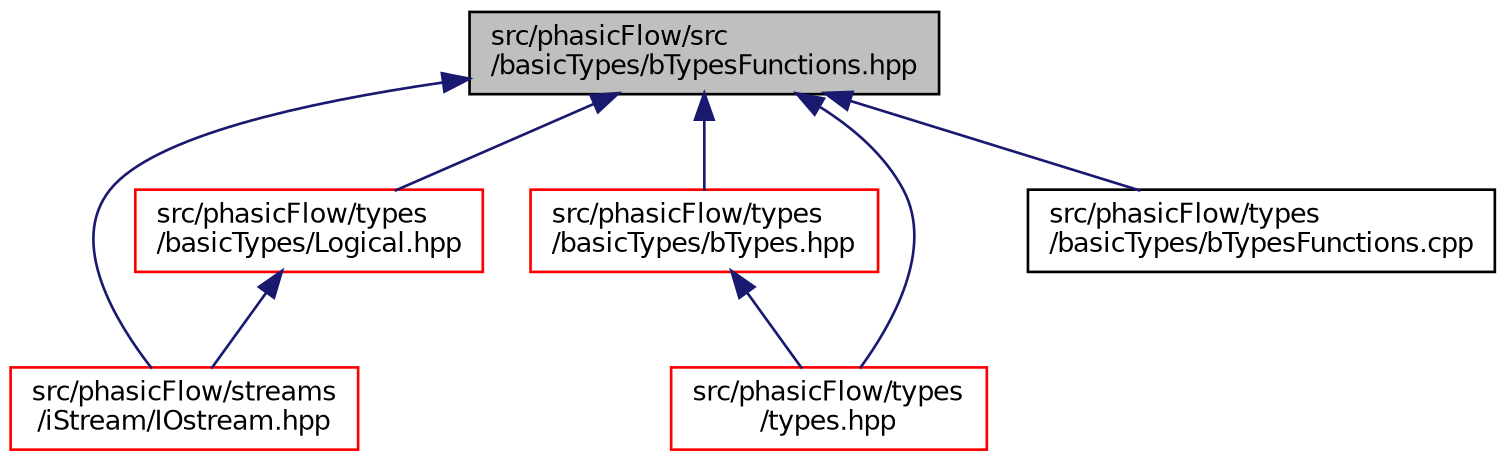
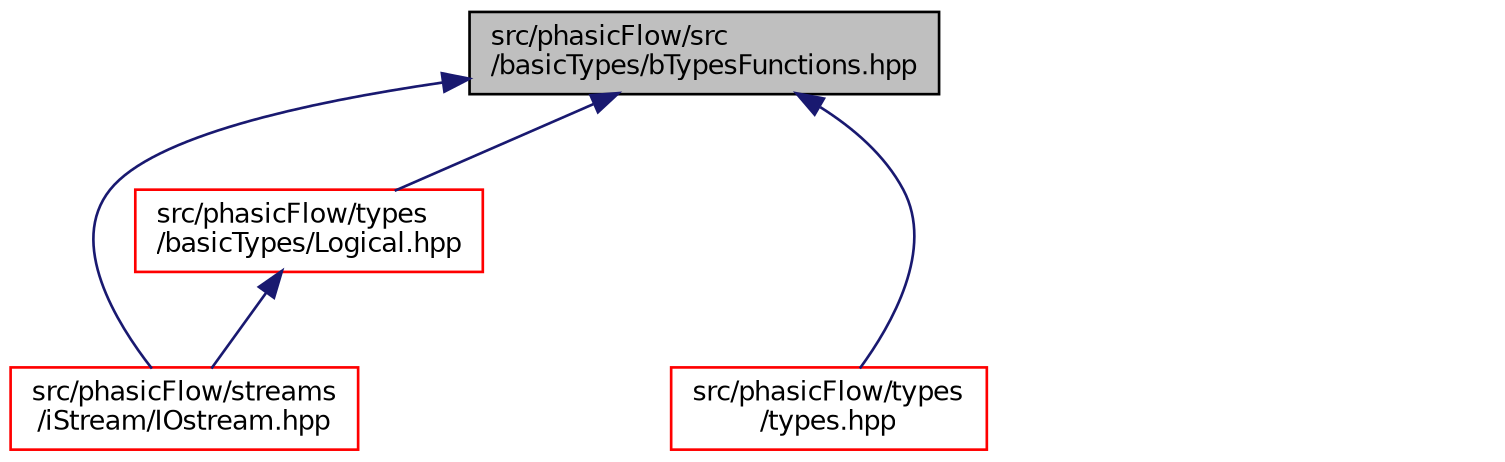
(704, 231) -> none
(1261, 231) -> none
